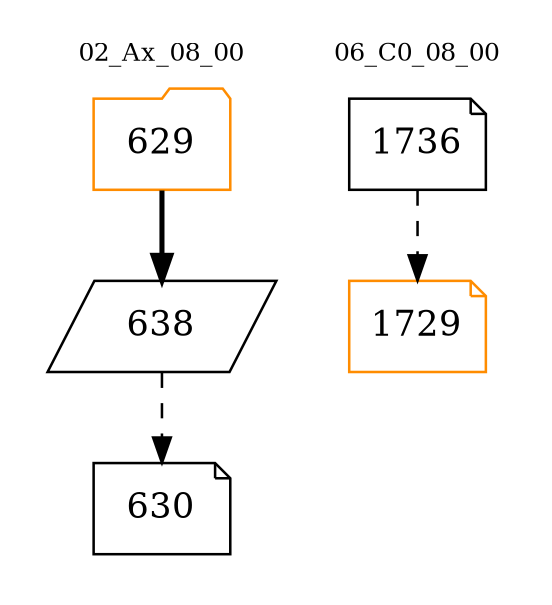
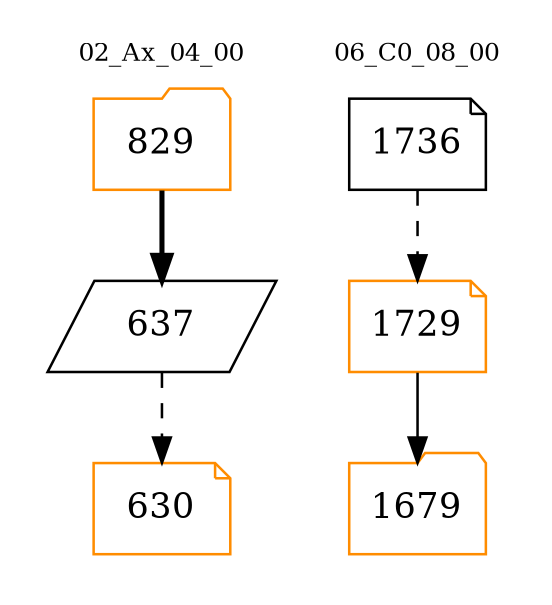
(162, 54) -> (162, 54)
(162, 144) -> (162, 144)
(162, 326) -> (162, 326)
(162, 509) -> (162, 509)
none -> (418, 509)
